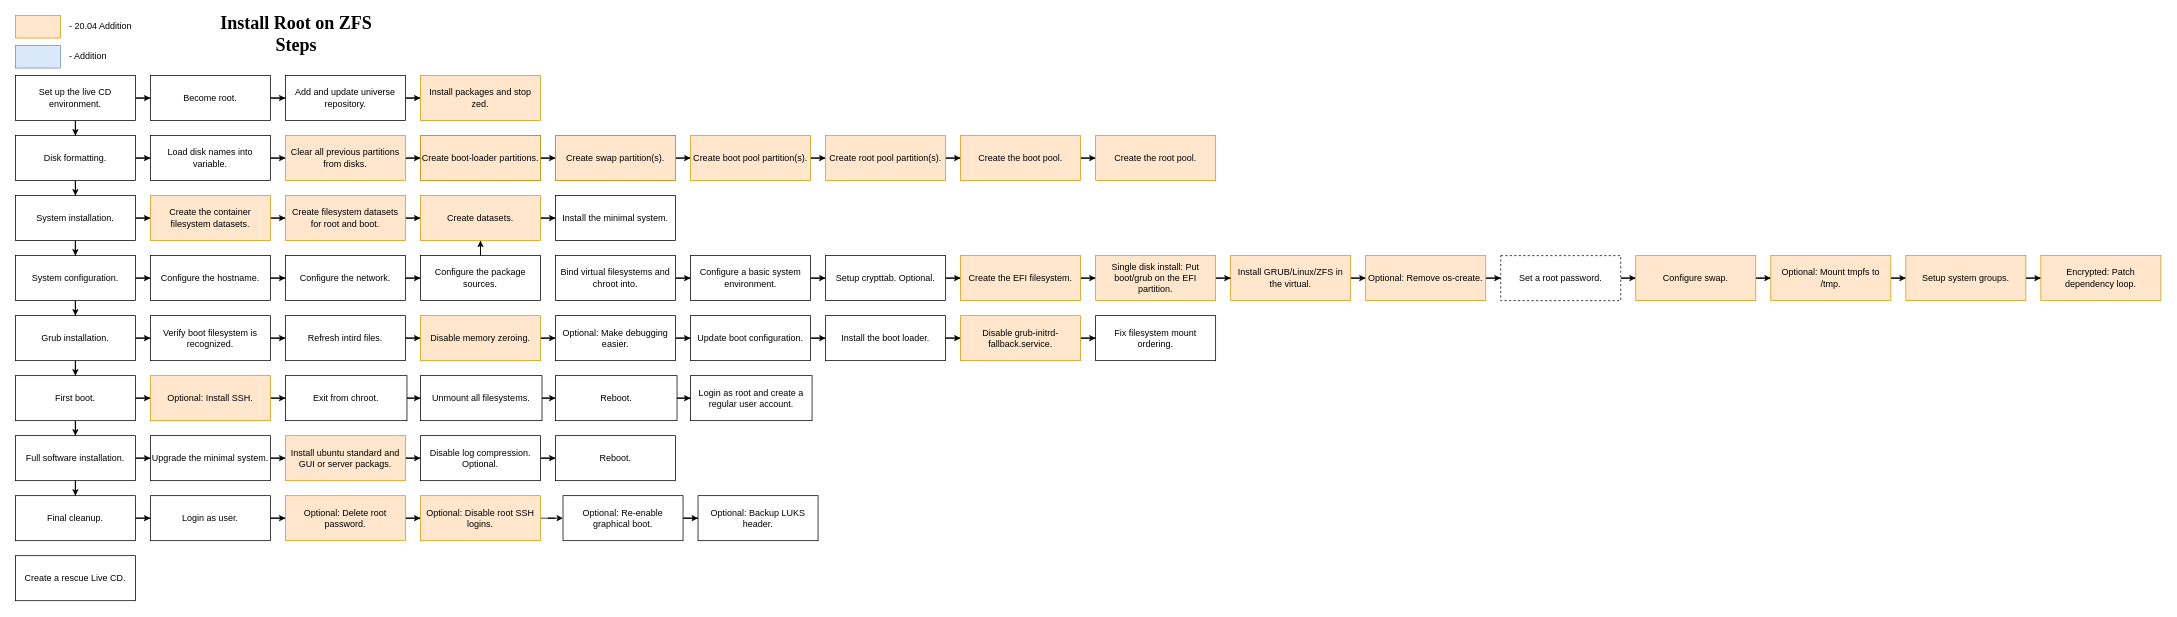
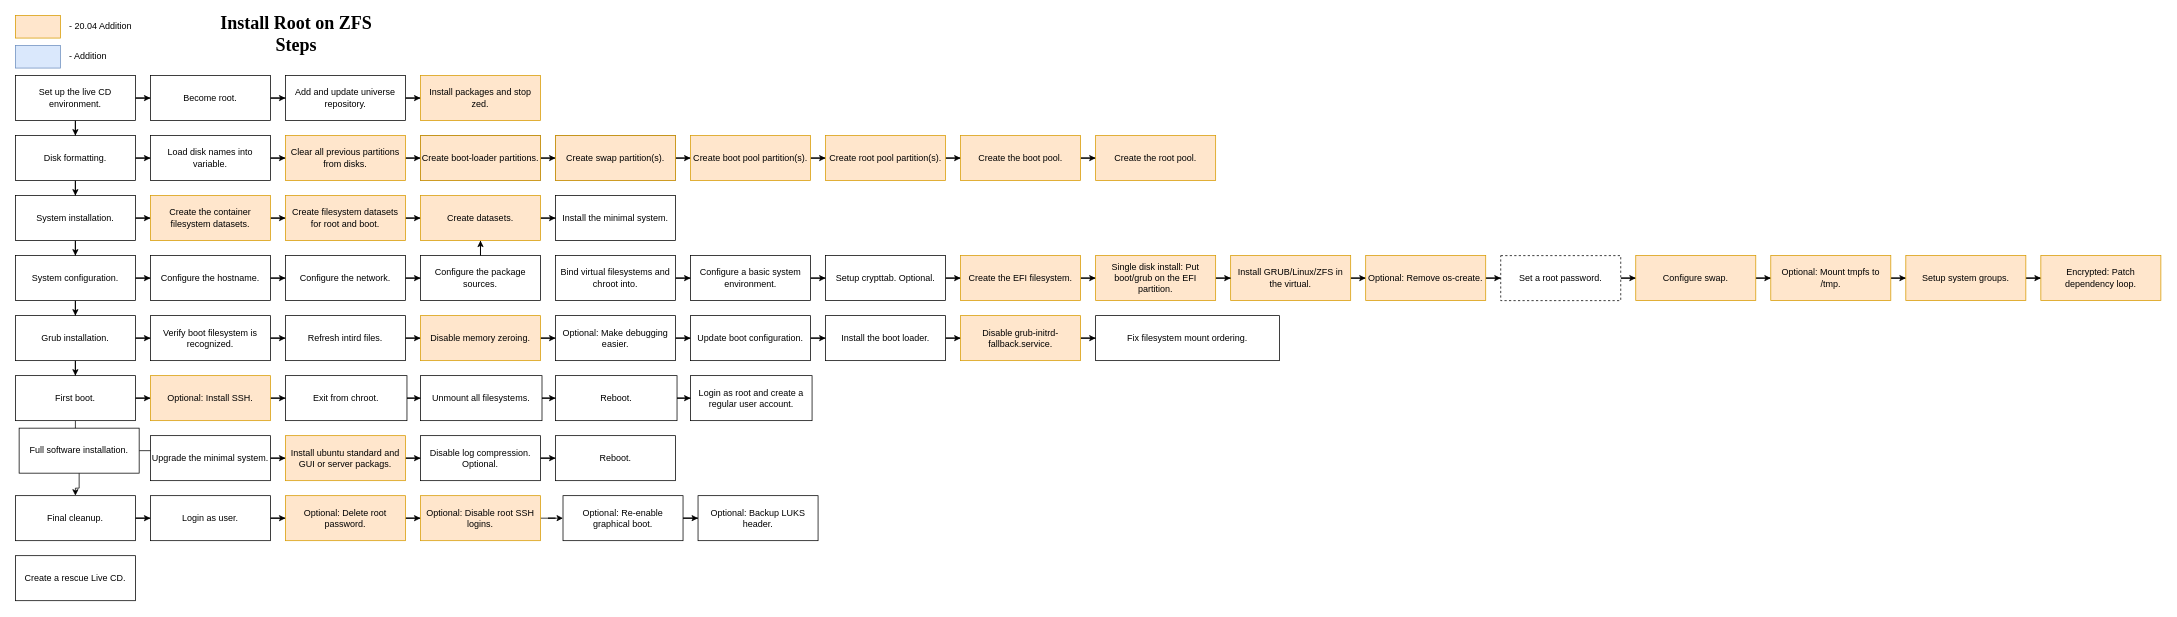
(1155, 338) -> (1187, 338)
(75, 458) -> (79, 450)
